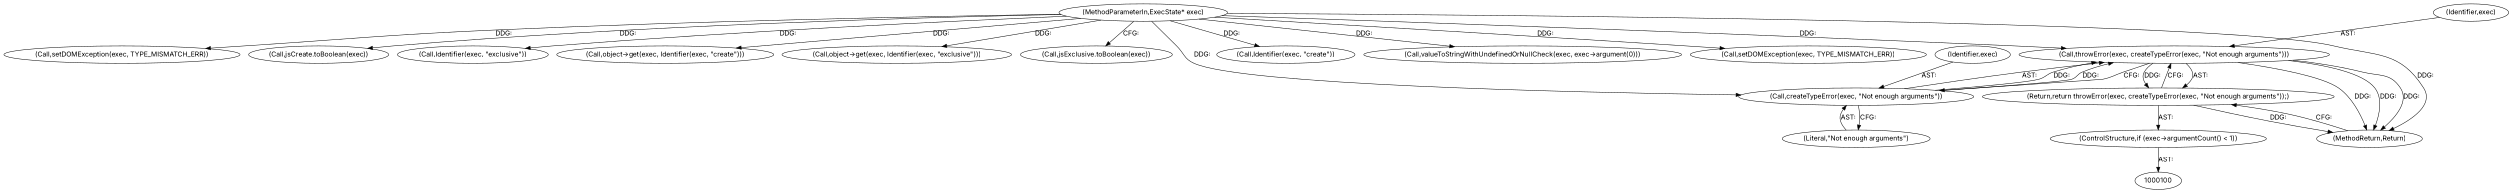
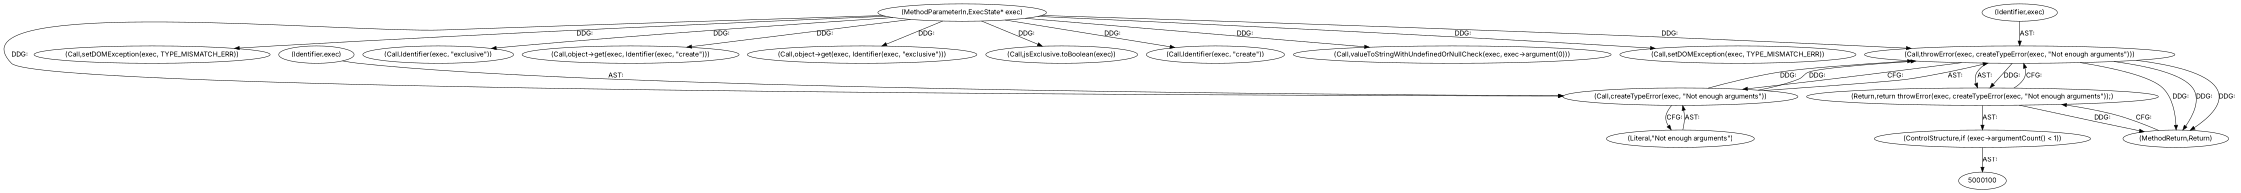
(1861, 21) -> none
(1132, 34) -> (1027, 34)
(319, 55) -> none
(2158, 181) -> (1982, 181)
